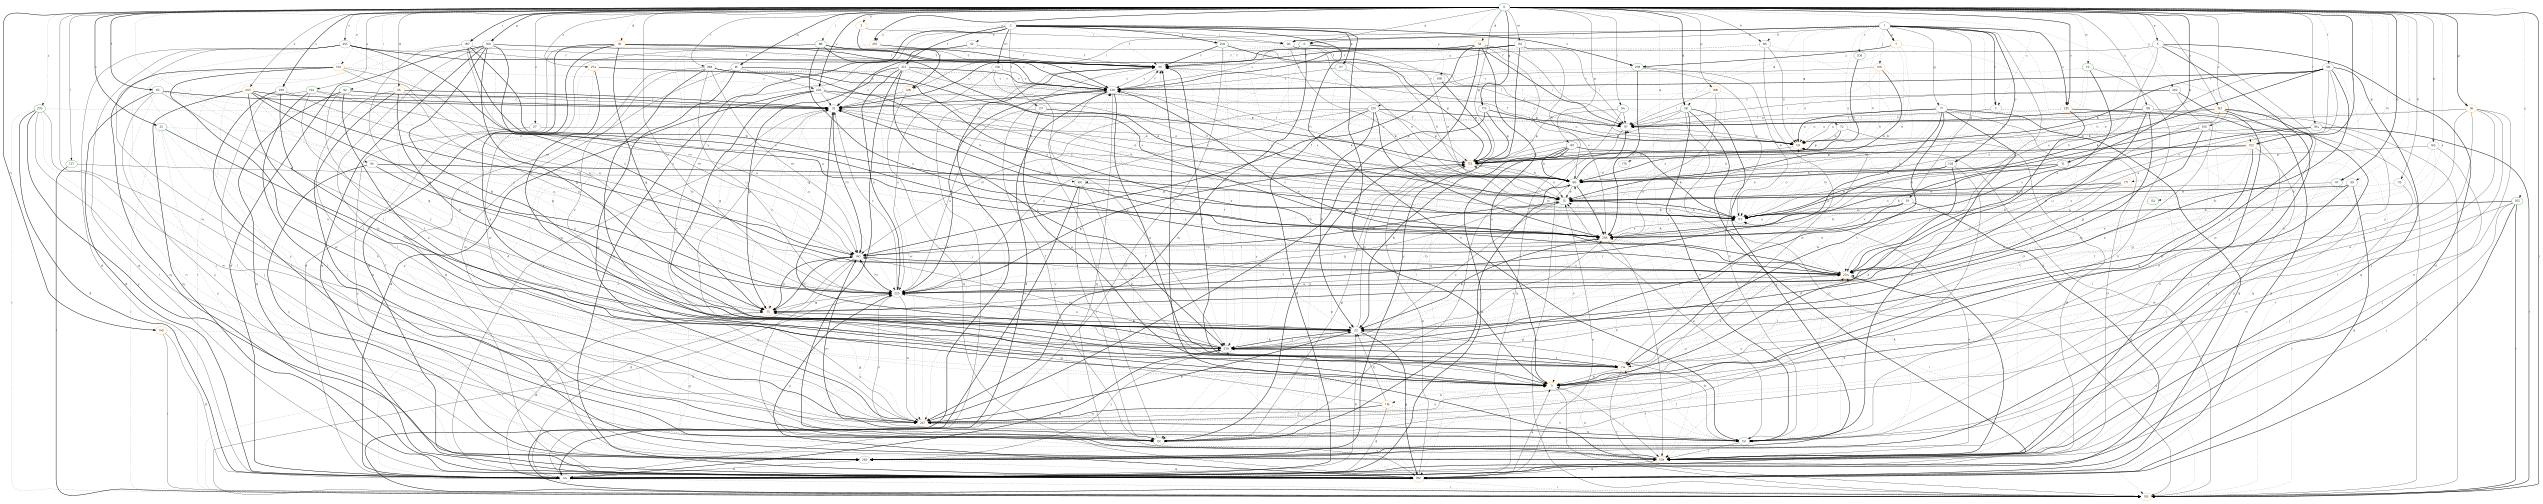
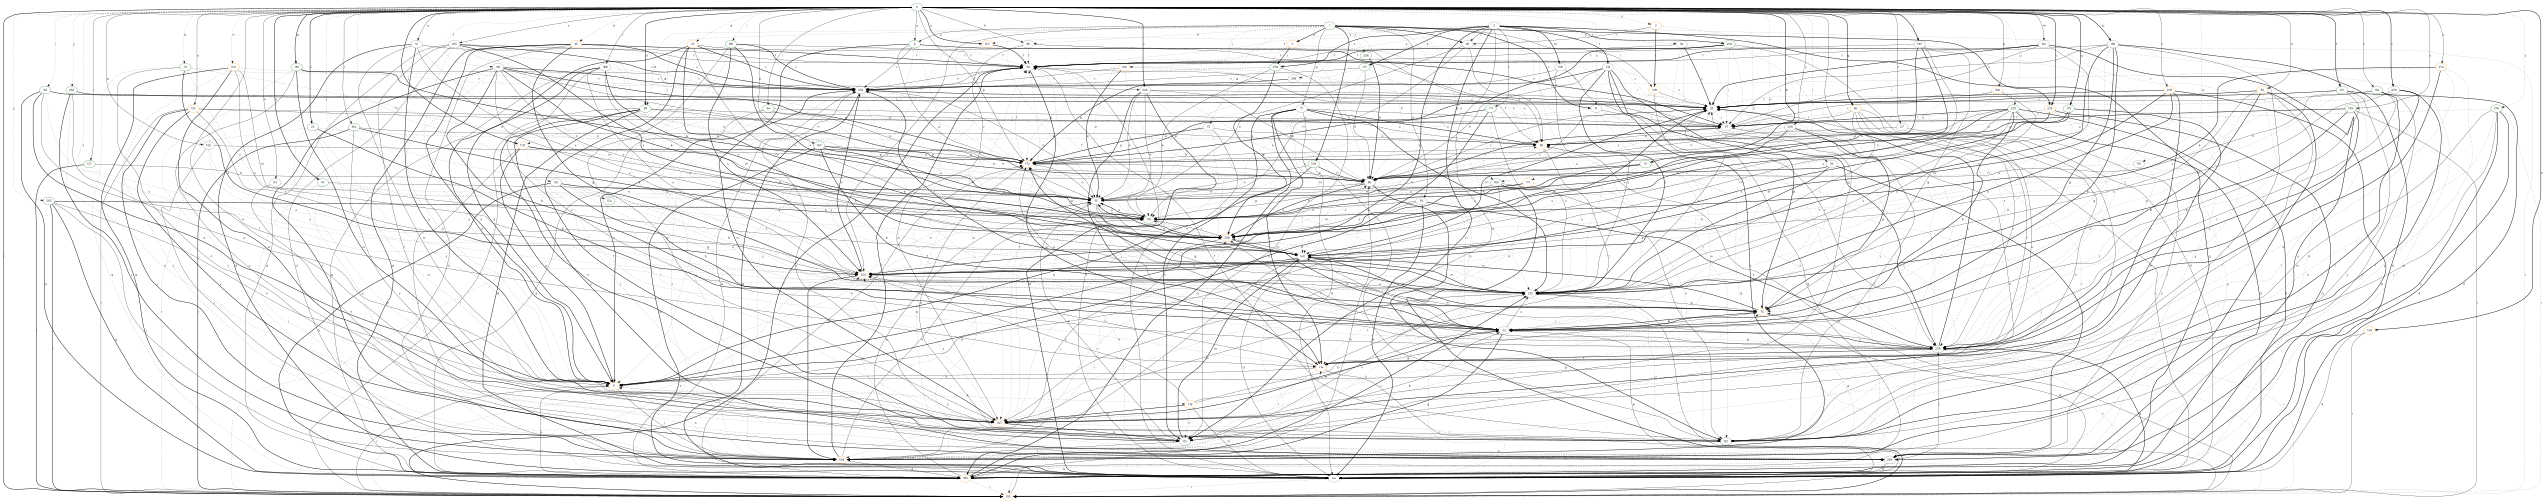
(1990, 236) -> (1034, 331)
(709, 471) -> (1962, 467)
